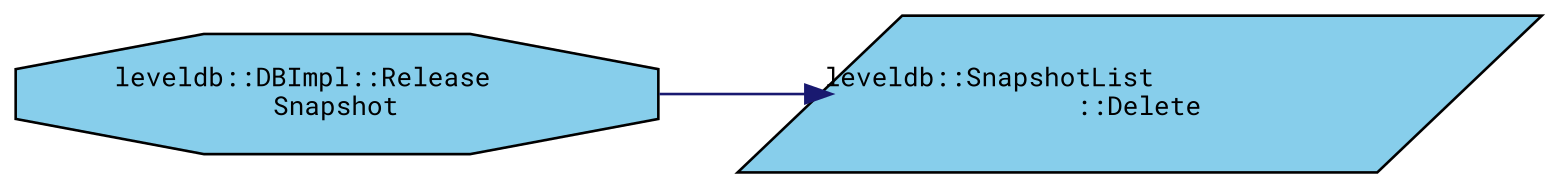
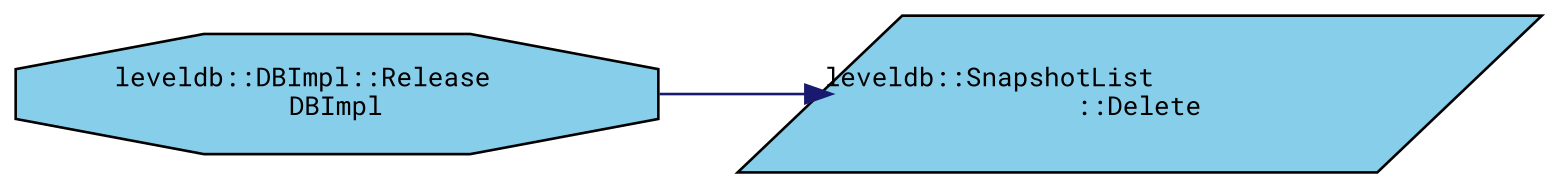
(337, 94) -> (337, 94)
